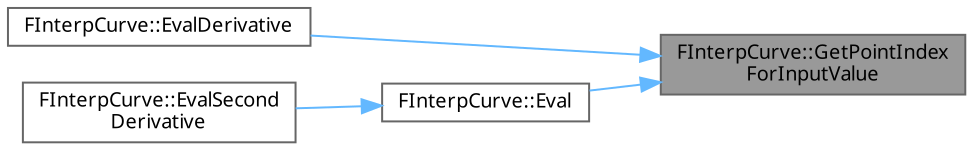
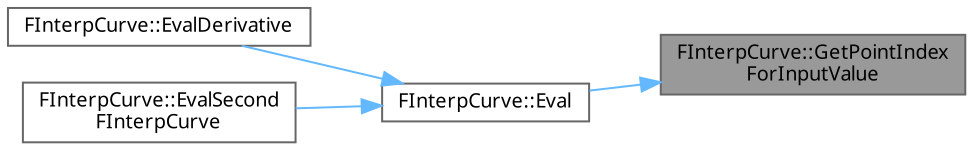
(475, 45) -> (312, 62)
(159, 112) -> (159, 112)
